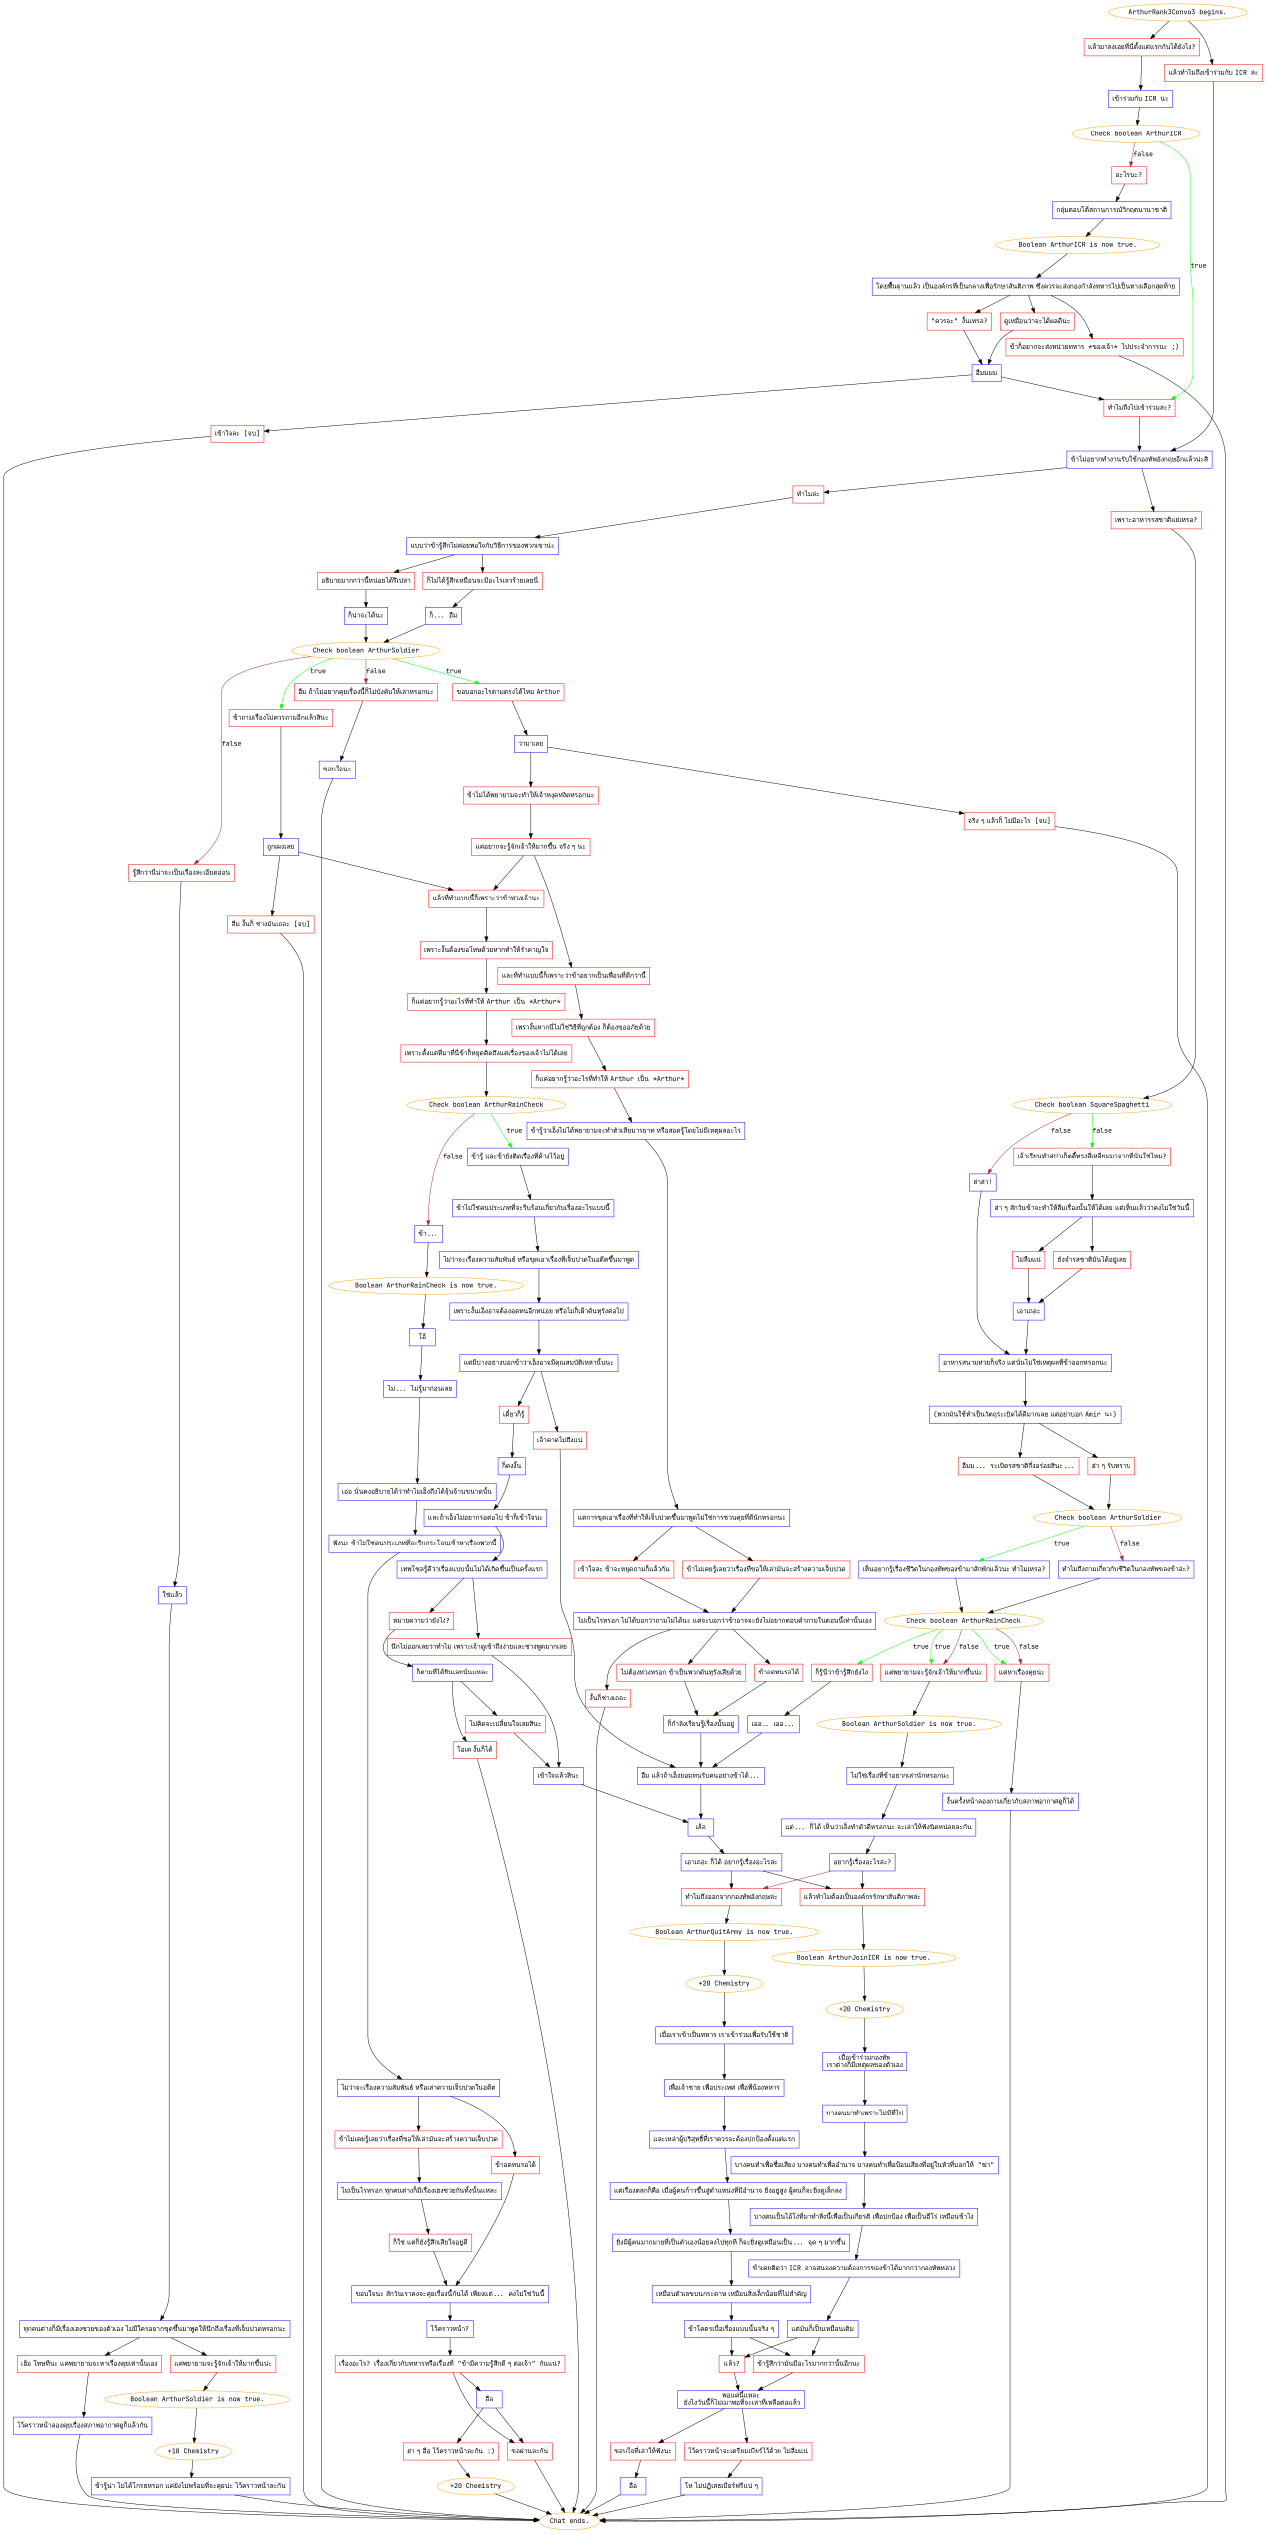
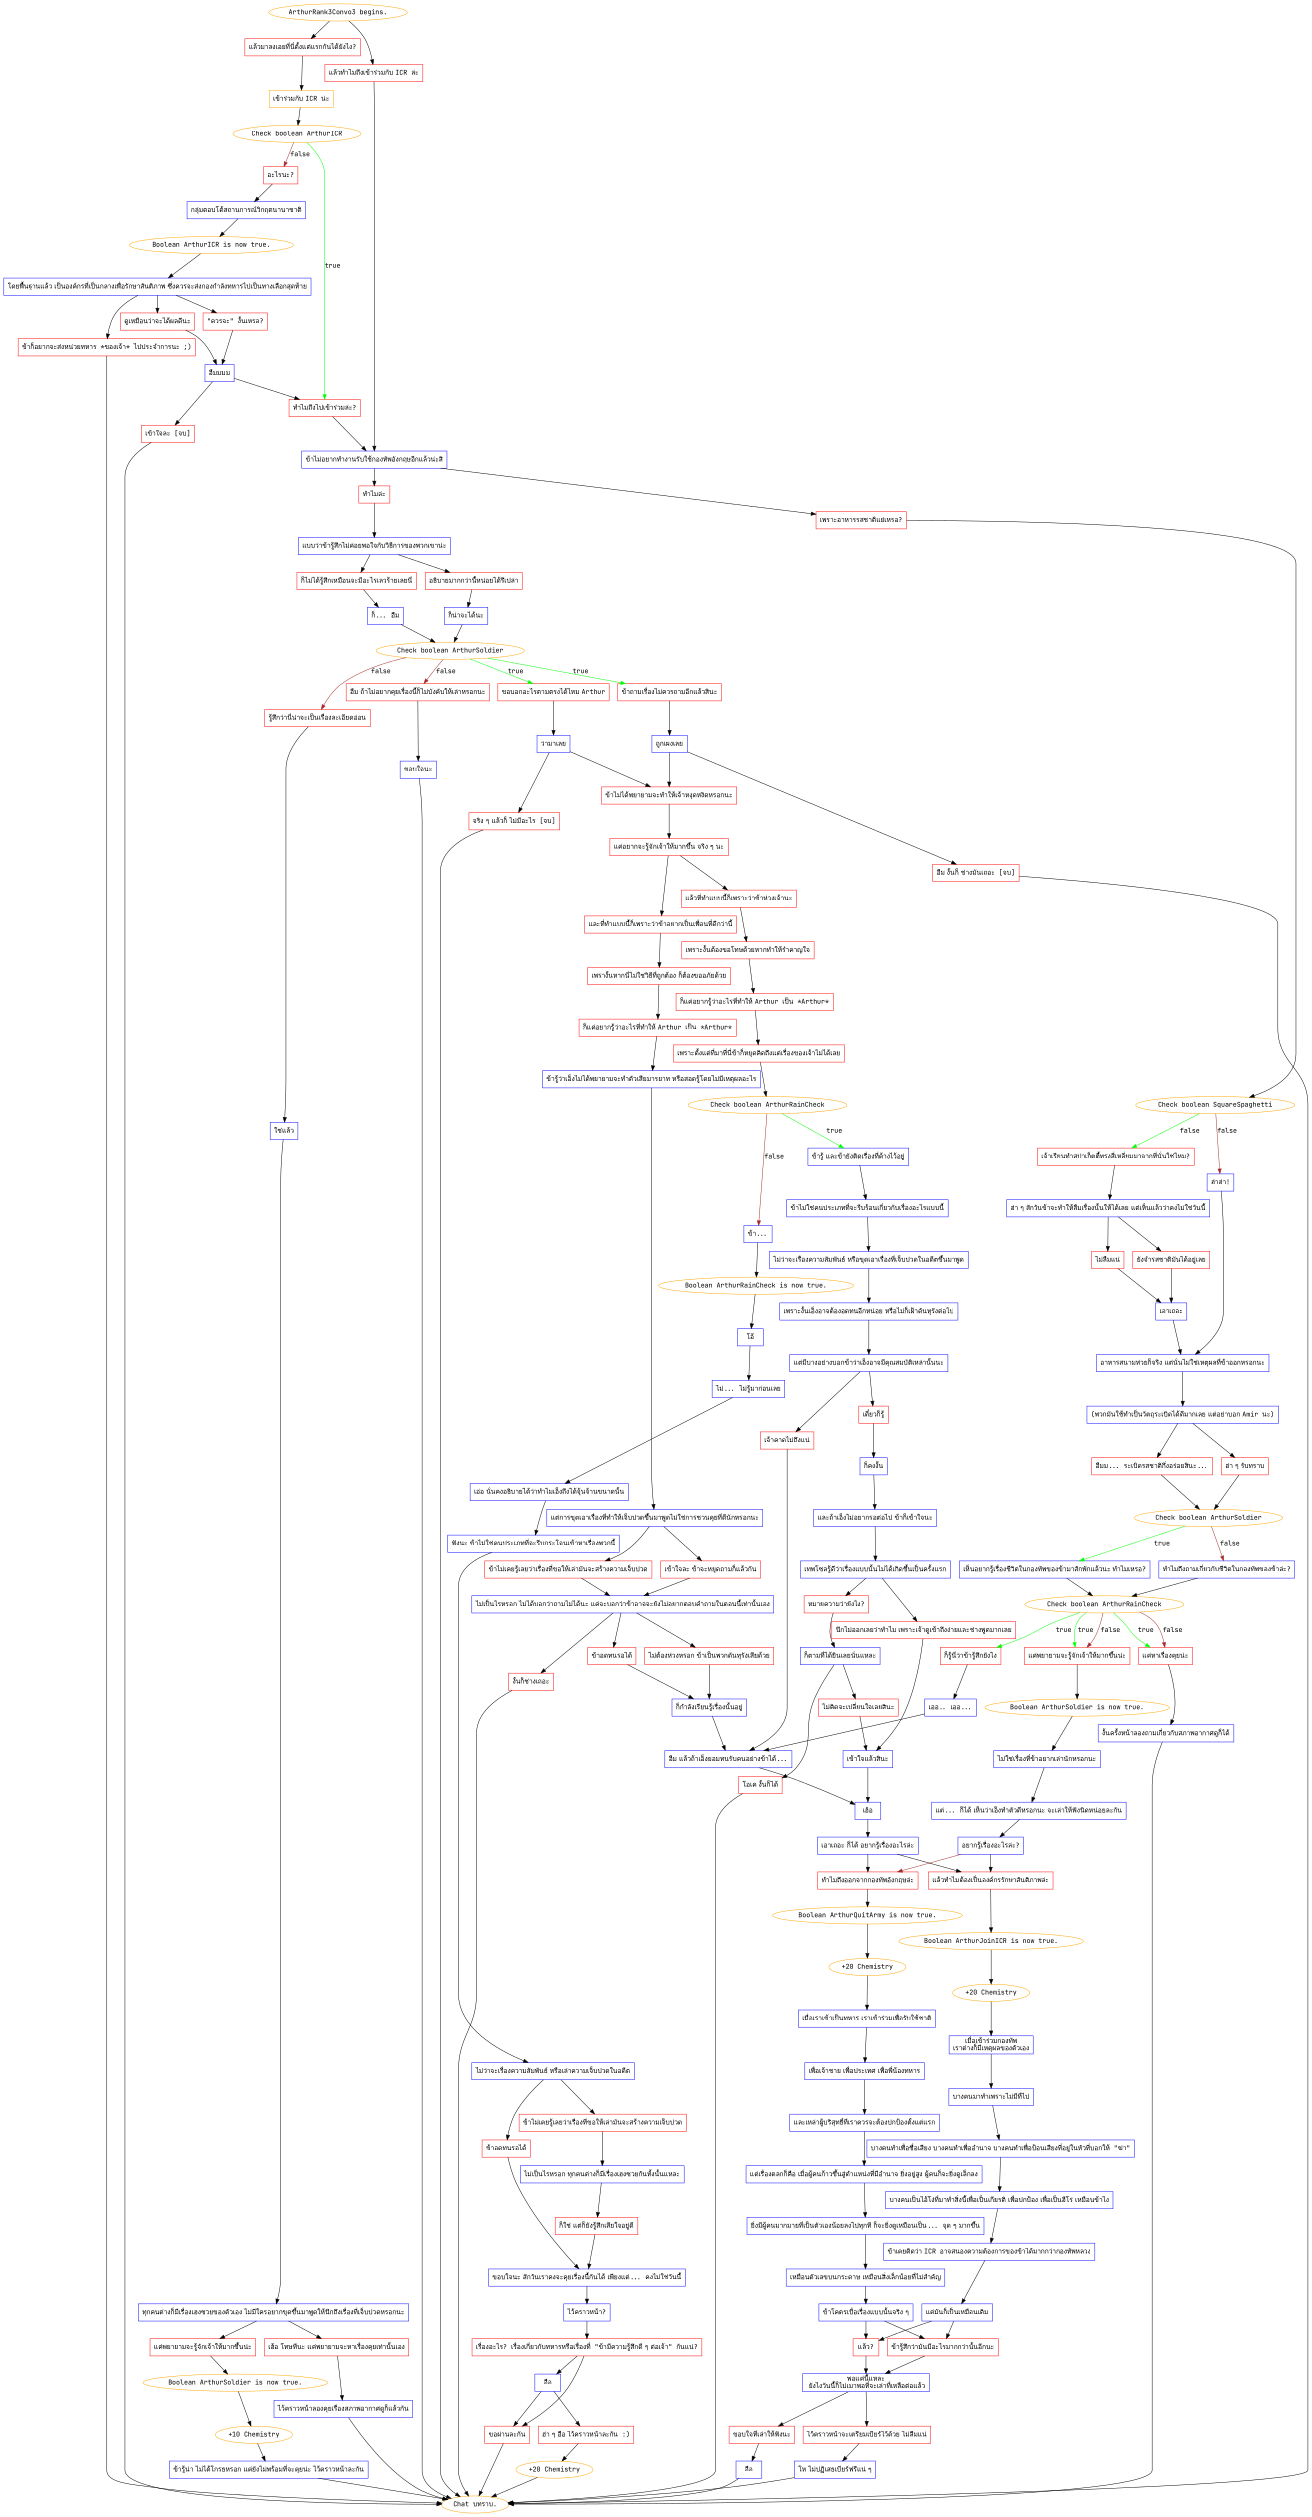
(1140, 99) -> (301, 99)
(374, 870) -> (669, 767)
(570, 2521) -> (475, 2505)
